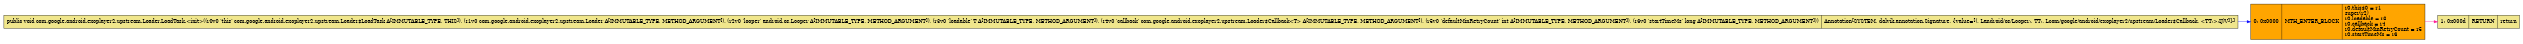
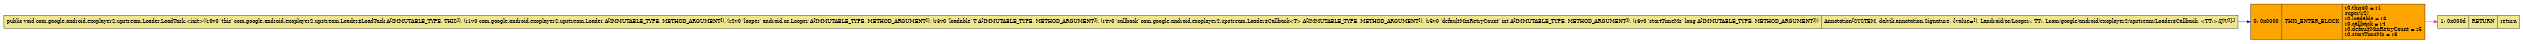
(2312, 22) -> (2312, 22)
